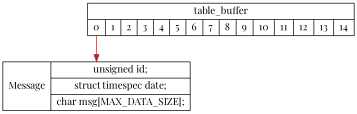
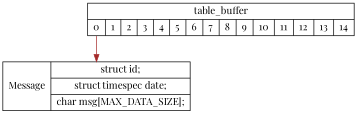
(121, 70) -> (121, 70)
